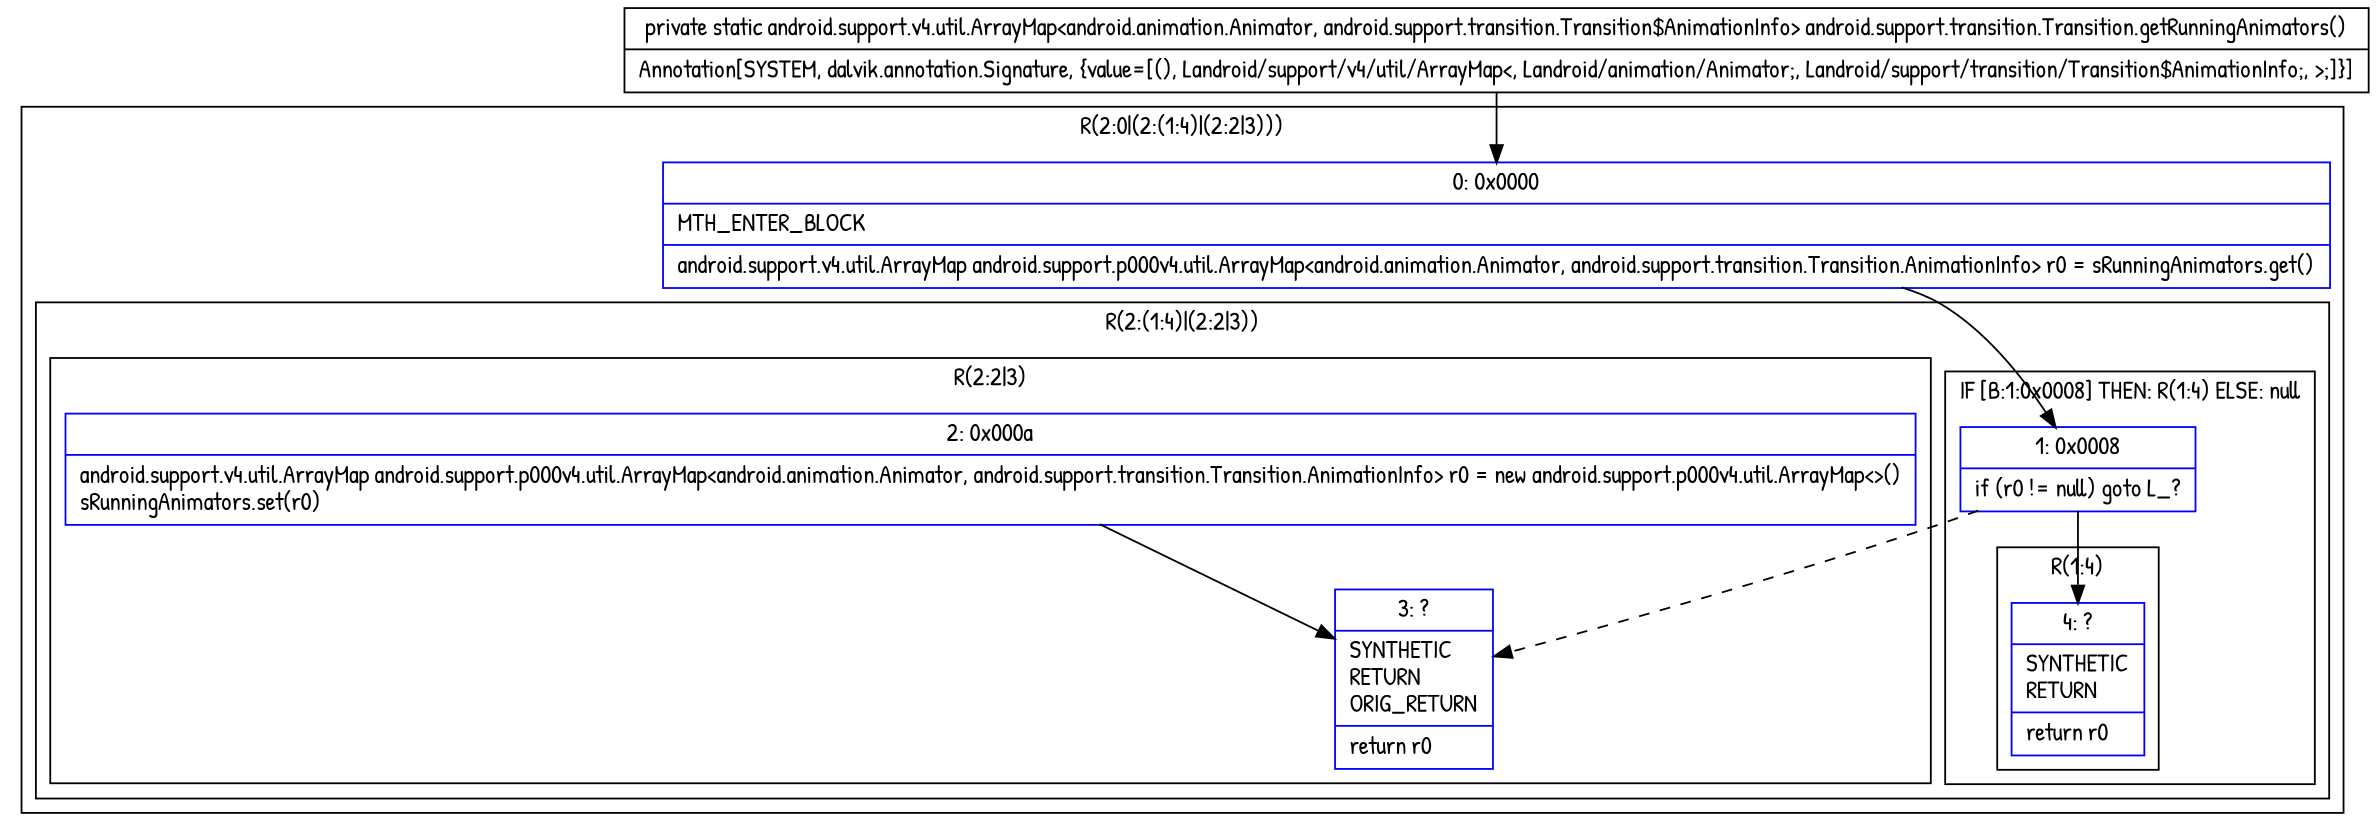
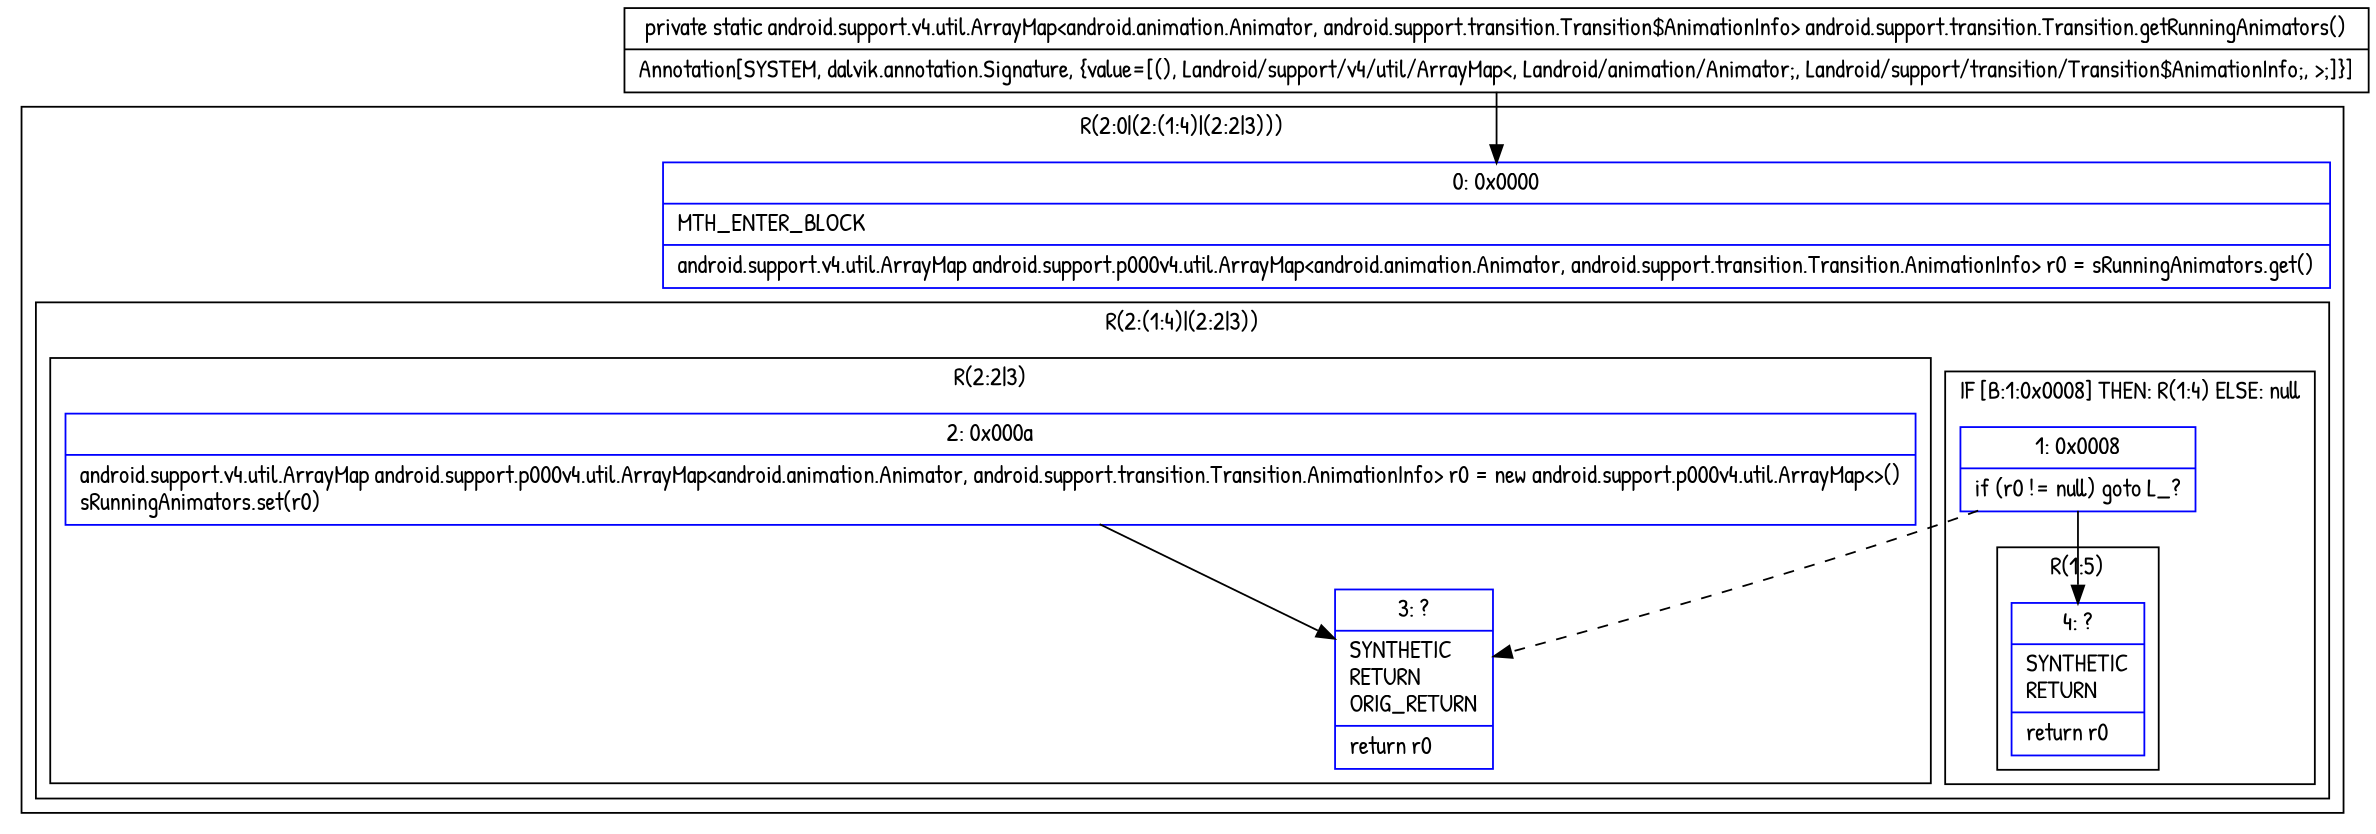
(1984, 337) -> none
(2078, 568) -> (2078, 568)
